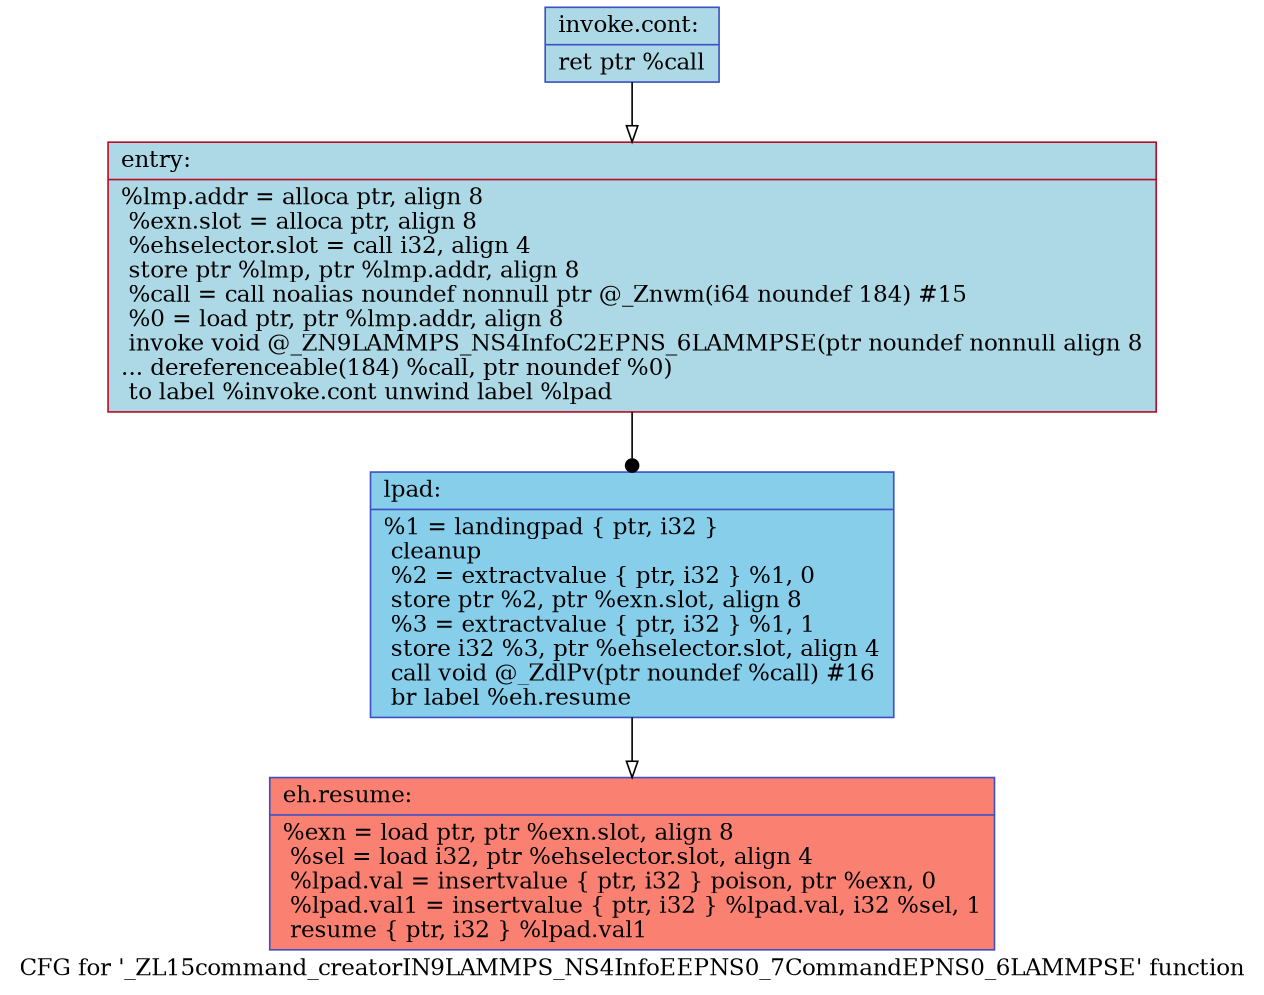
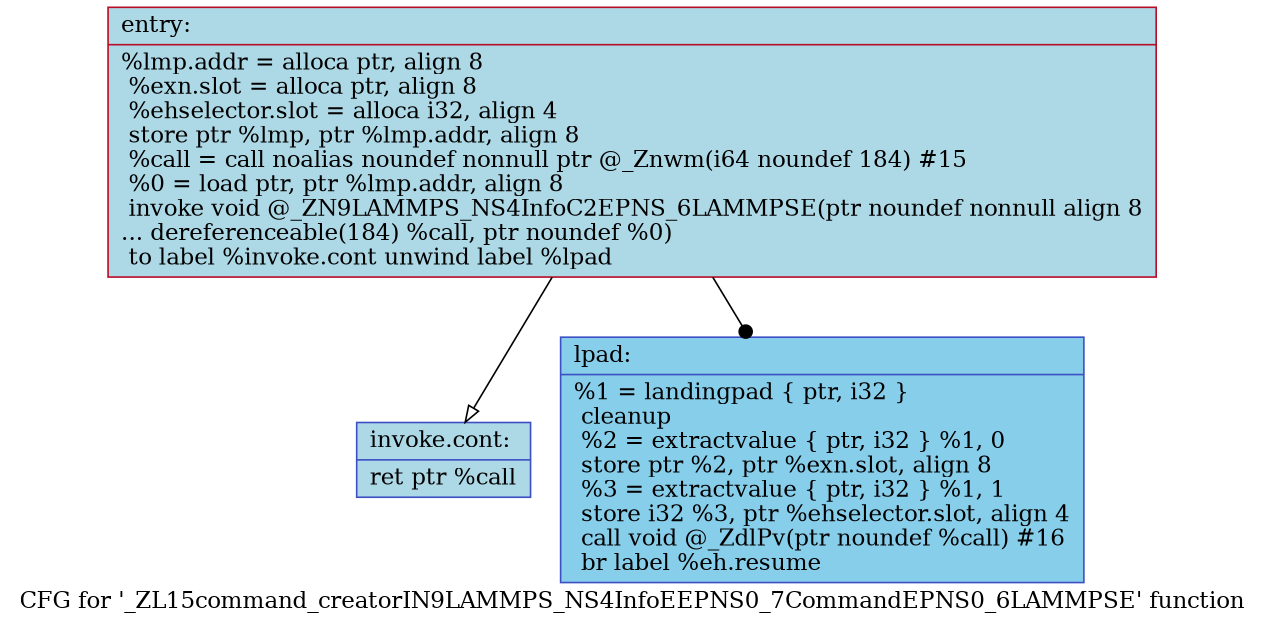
(632, 104) -> (513, 343)
(327, 246) -> (340, 111)
(632, 864) -> none
